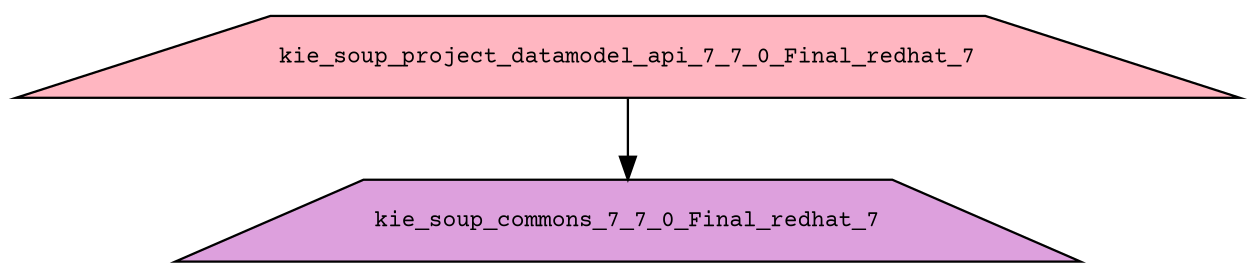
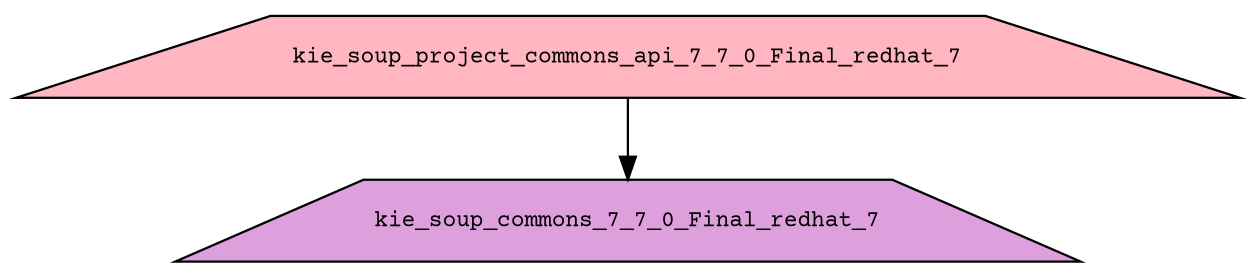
(628, 57) -> (628, 57)
